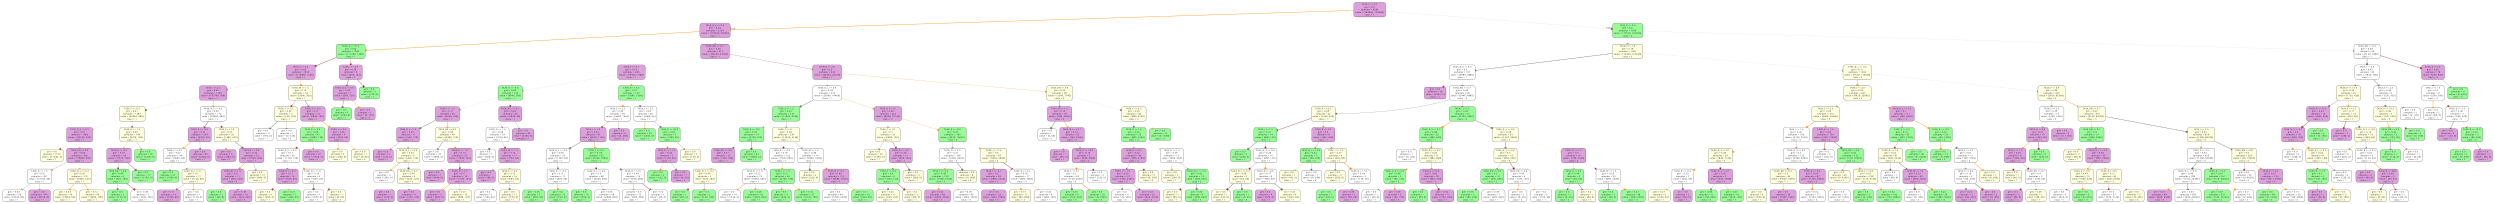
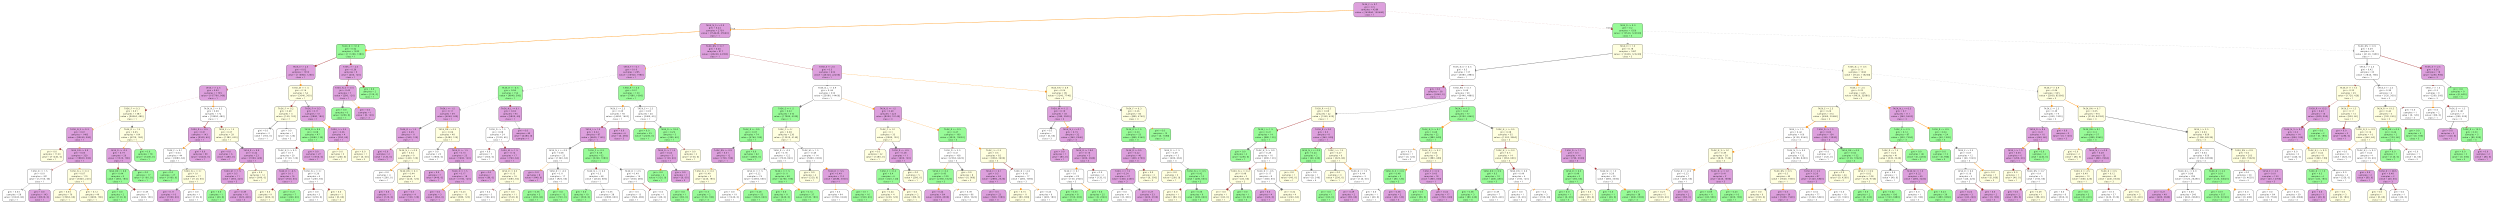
none -> (534, 176)
(967, 176) -> (967, 176)
(634, 196) -> (634, 196)
(2268, 196) -> (2268, 196)
